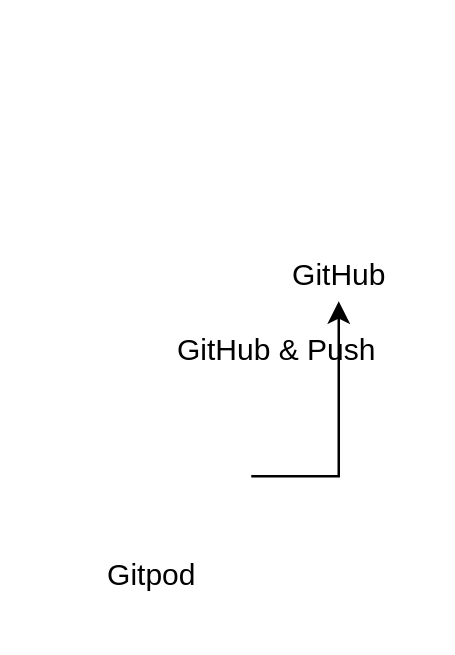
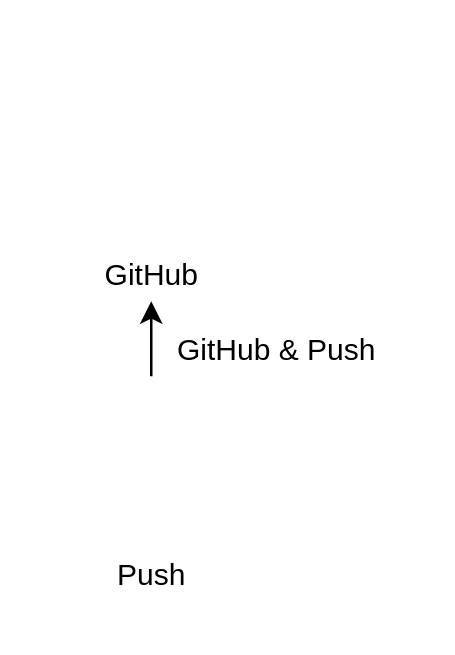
(339, 276) -> (151, 276)
(153, 576) -> (153, 576)
